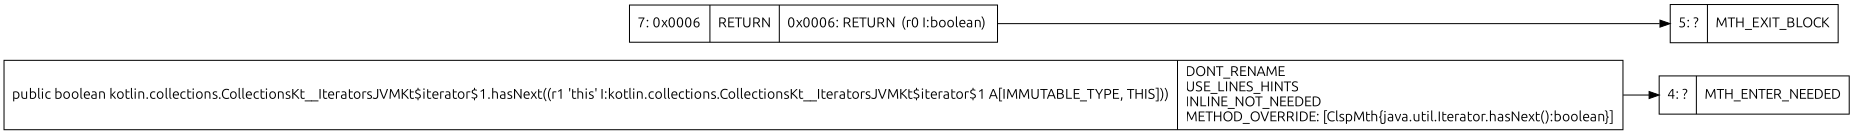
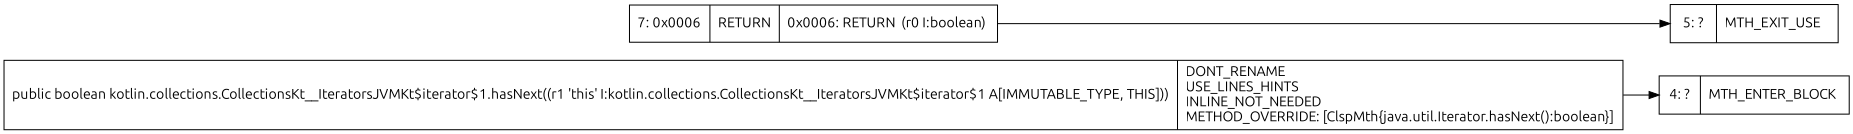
(1773, 23) -> (1773, 23)
(1773, 95) -> (1772, 95)
